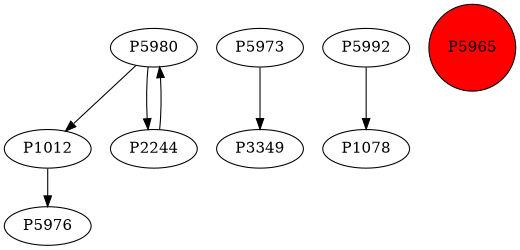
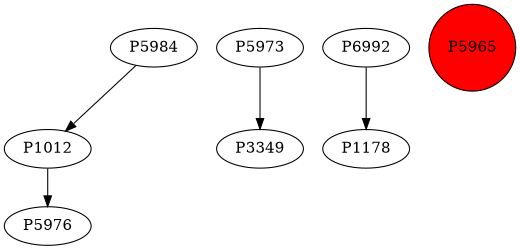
(154, 48) -> (154, 48)
(366, 48) -> (366, 48)
(154, 149) -> none
(366, 149) -> (366, 149)
